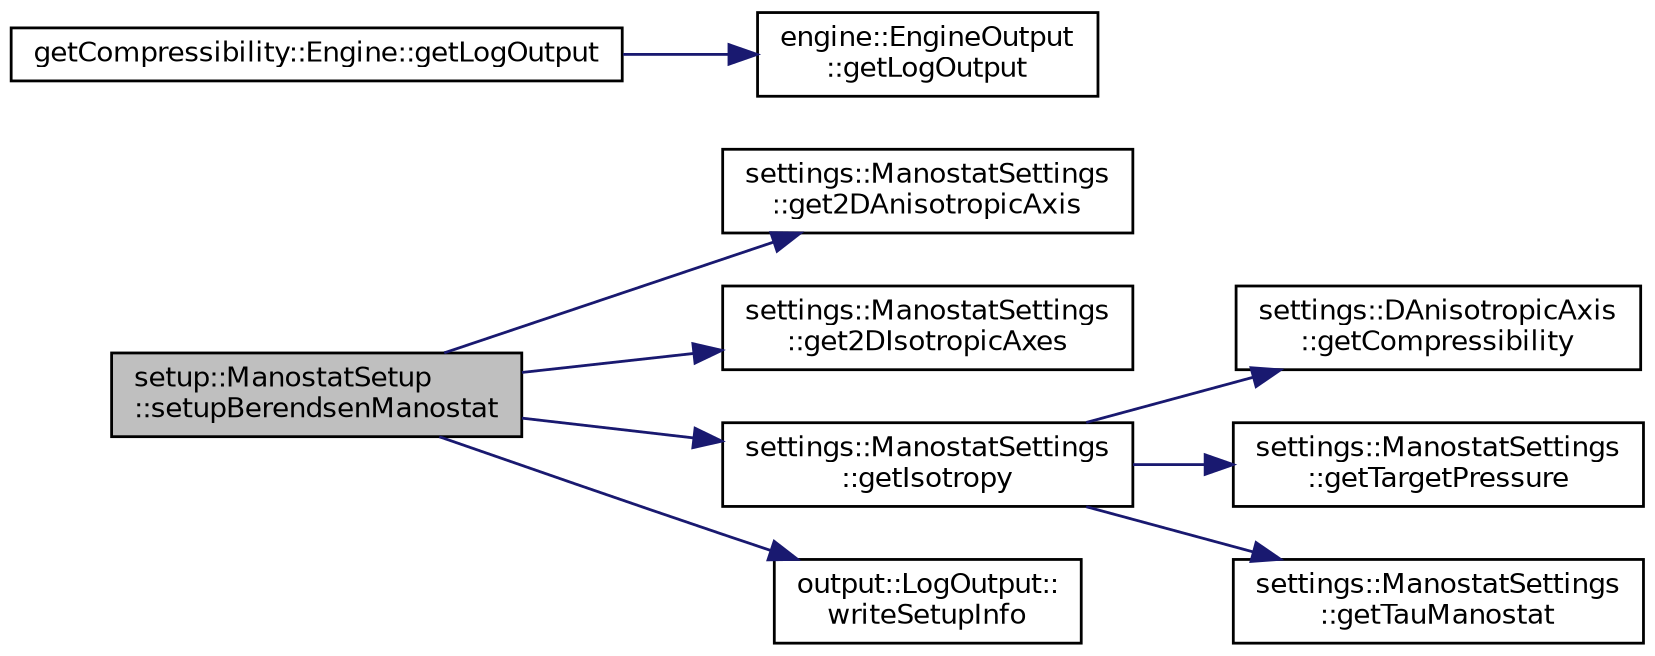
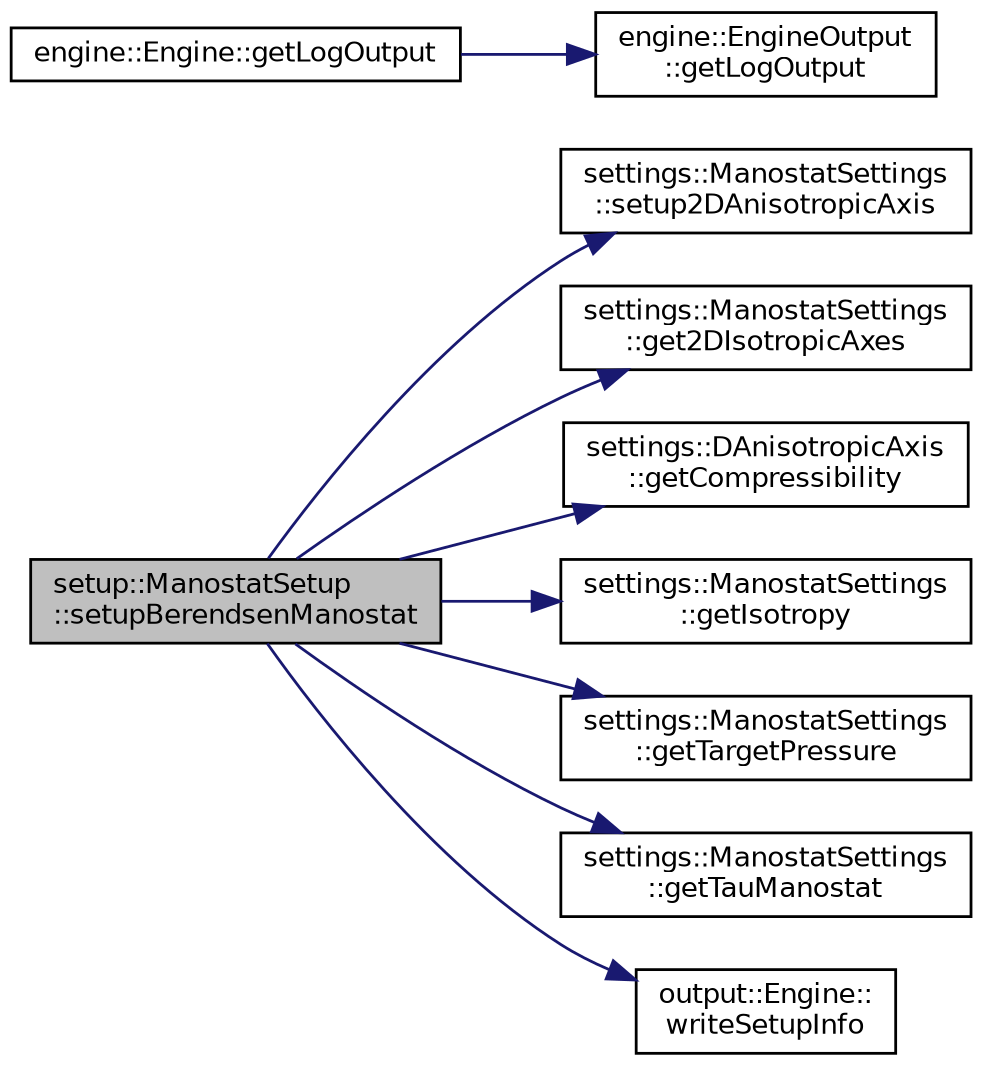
(317, 54) -> (236, 54)
(928, 191) -> (766, 191)
(1170, 400) -> (487, 537)
(1169, 465) -> (487, 666)
(1170, 529) -> (440, 741)
(928, 601) -> (766, 1011)
